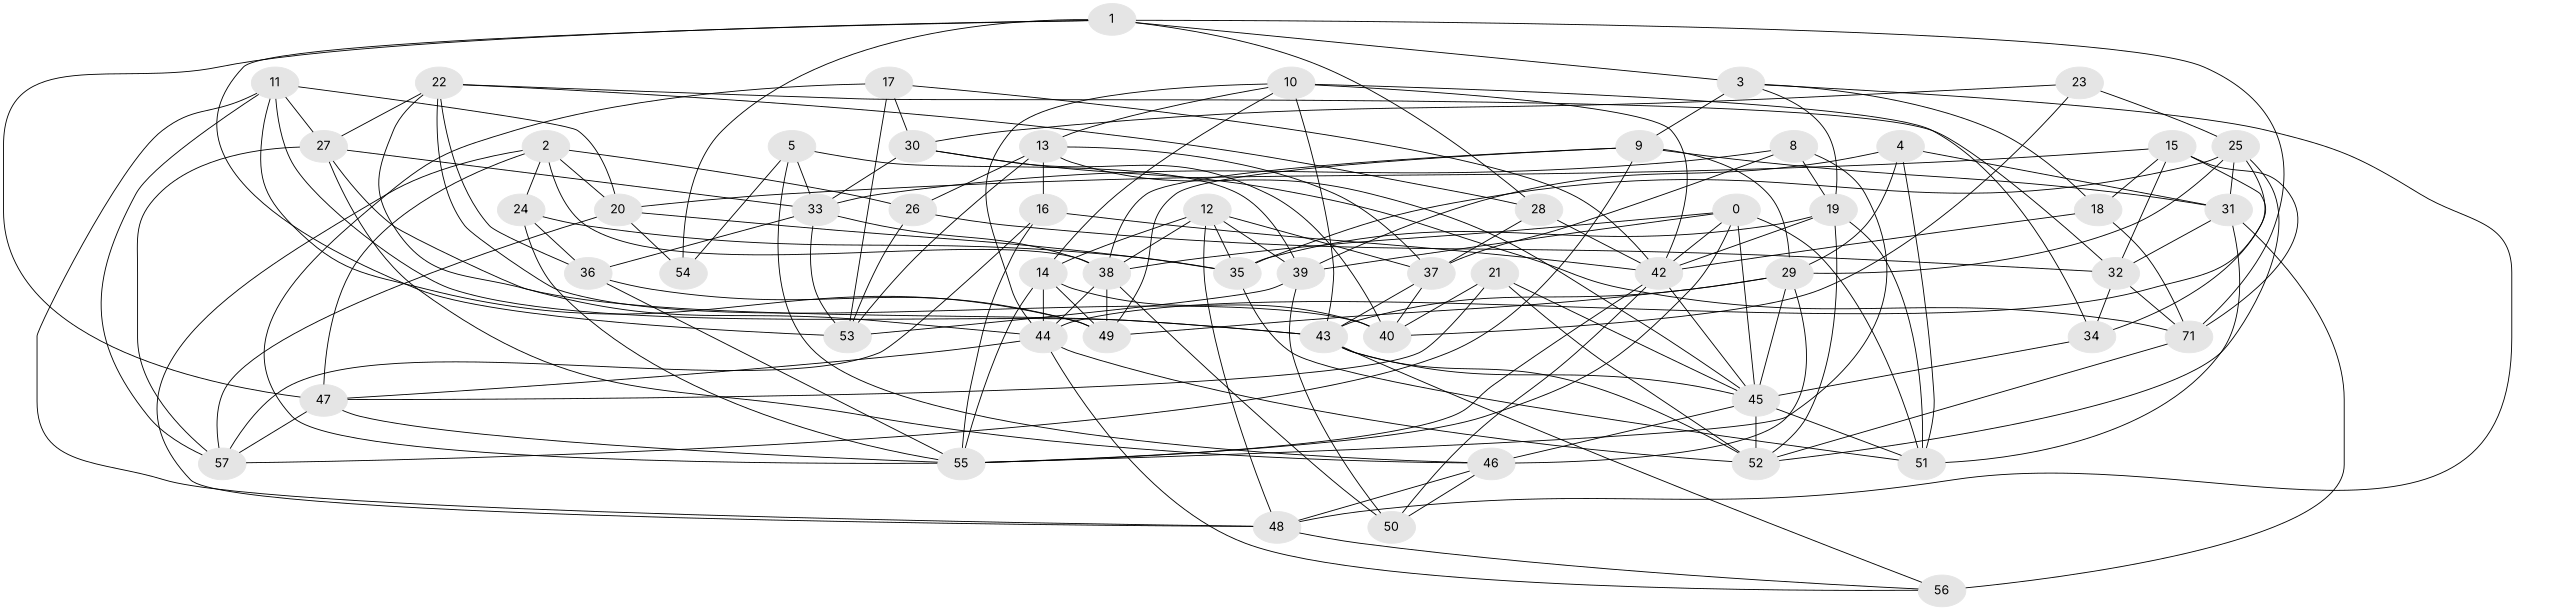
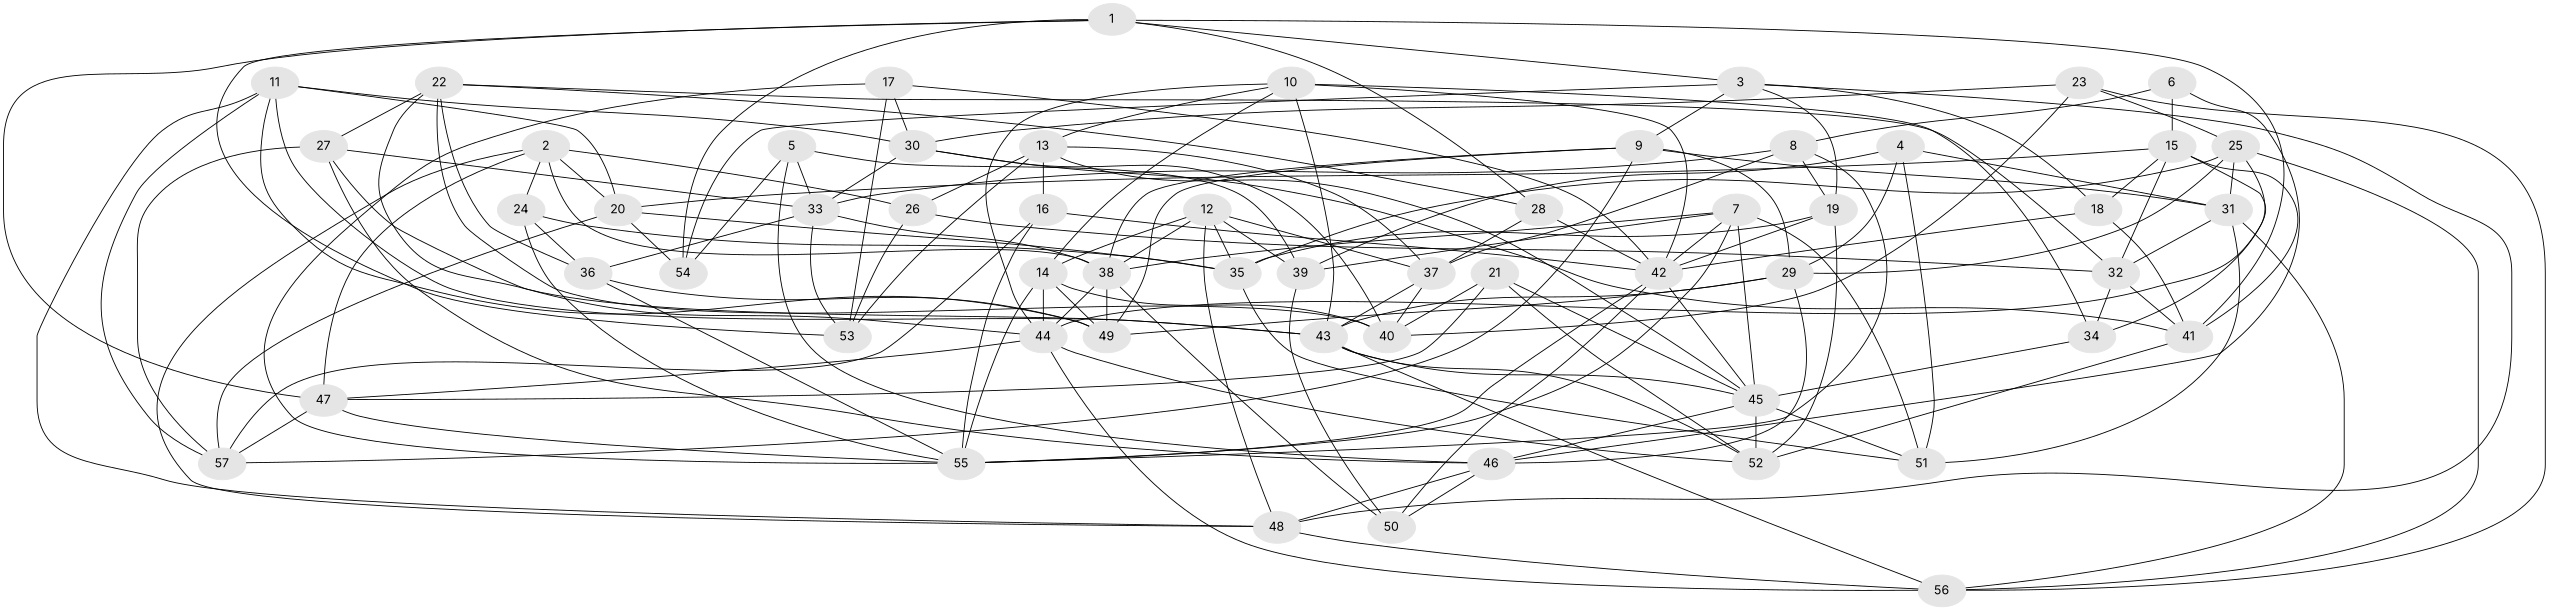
none -> (2172, 83)
none -> (1080, 110)
(299, 115) -> (565, 110)
(1737, 210) -> (1737, 210)
(974, 324) -> none
(1910, 326) -> none
(1773, 337) -> none
(2189, 337) -> (2189, 337)
(2111, 401) -> (2453, 505)
none -> (2545, 411)
